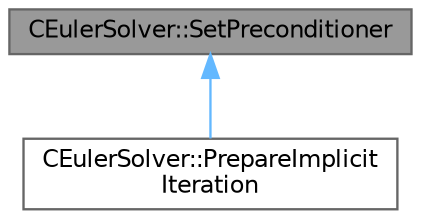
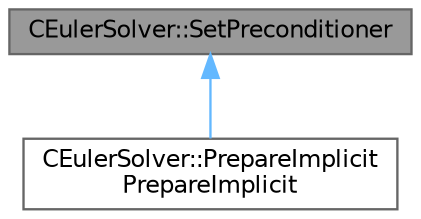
(210, 174) -> (210, 174)
